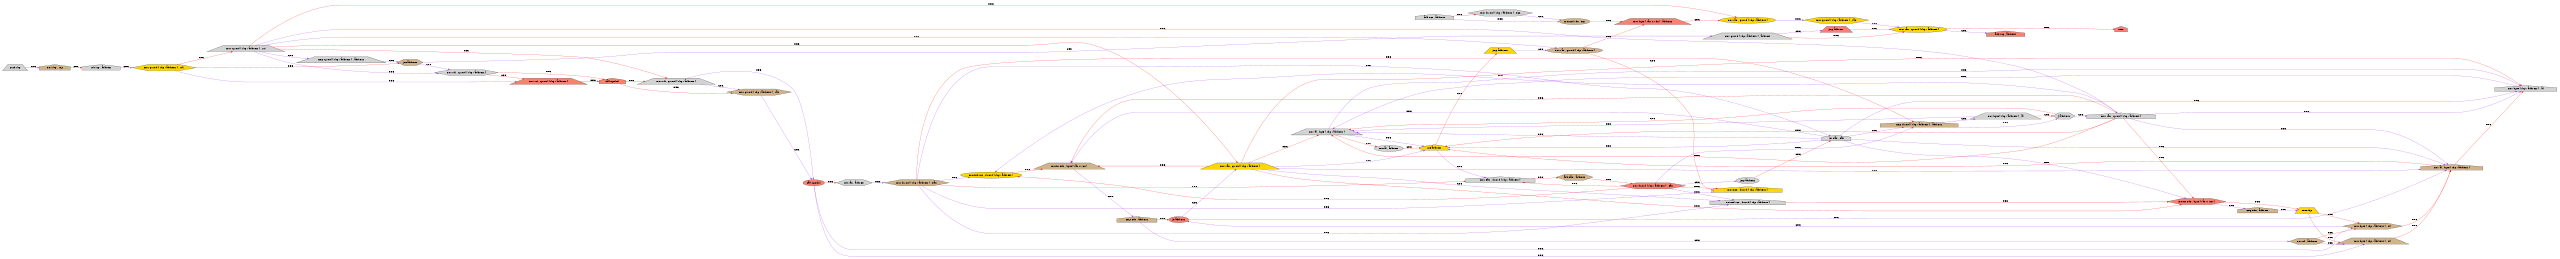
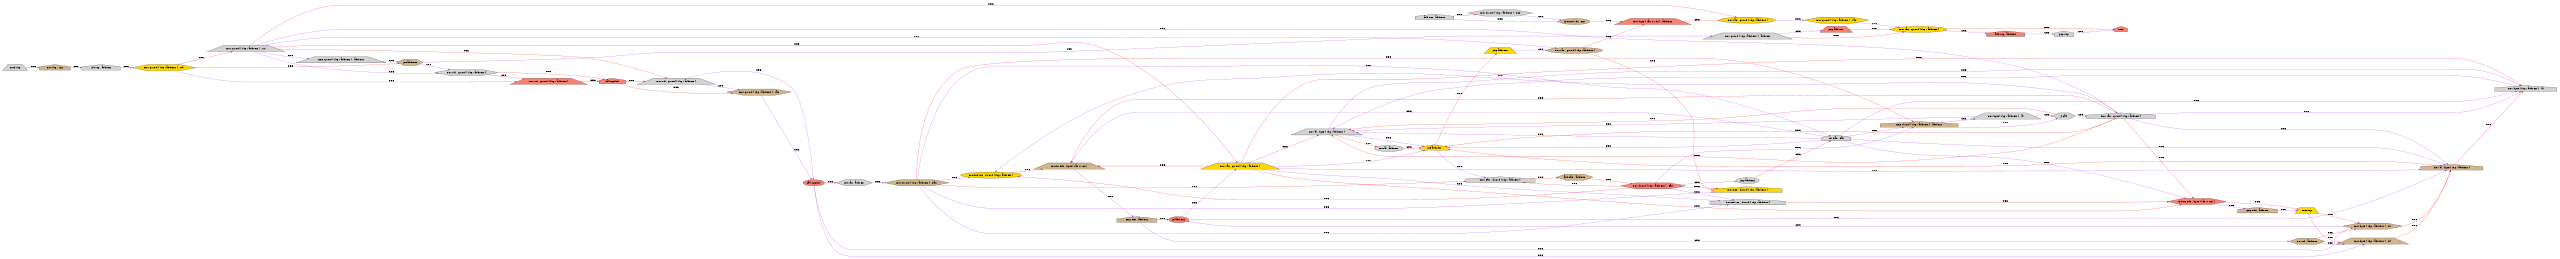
none -> (2064, 34)
(2064, 116) -> (2064, 116)
